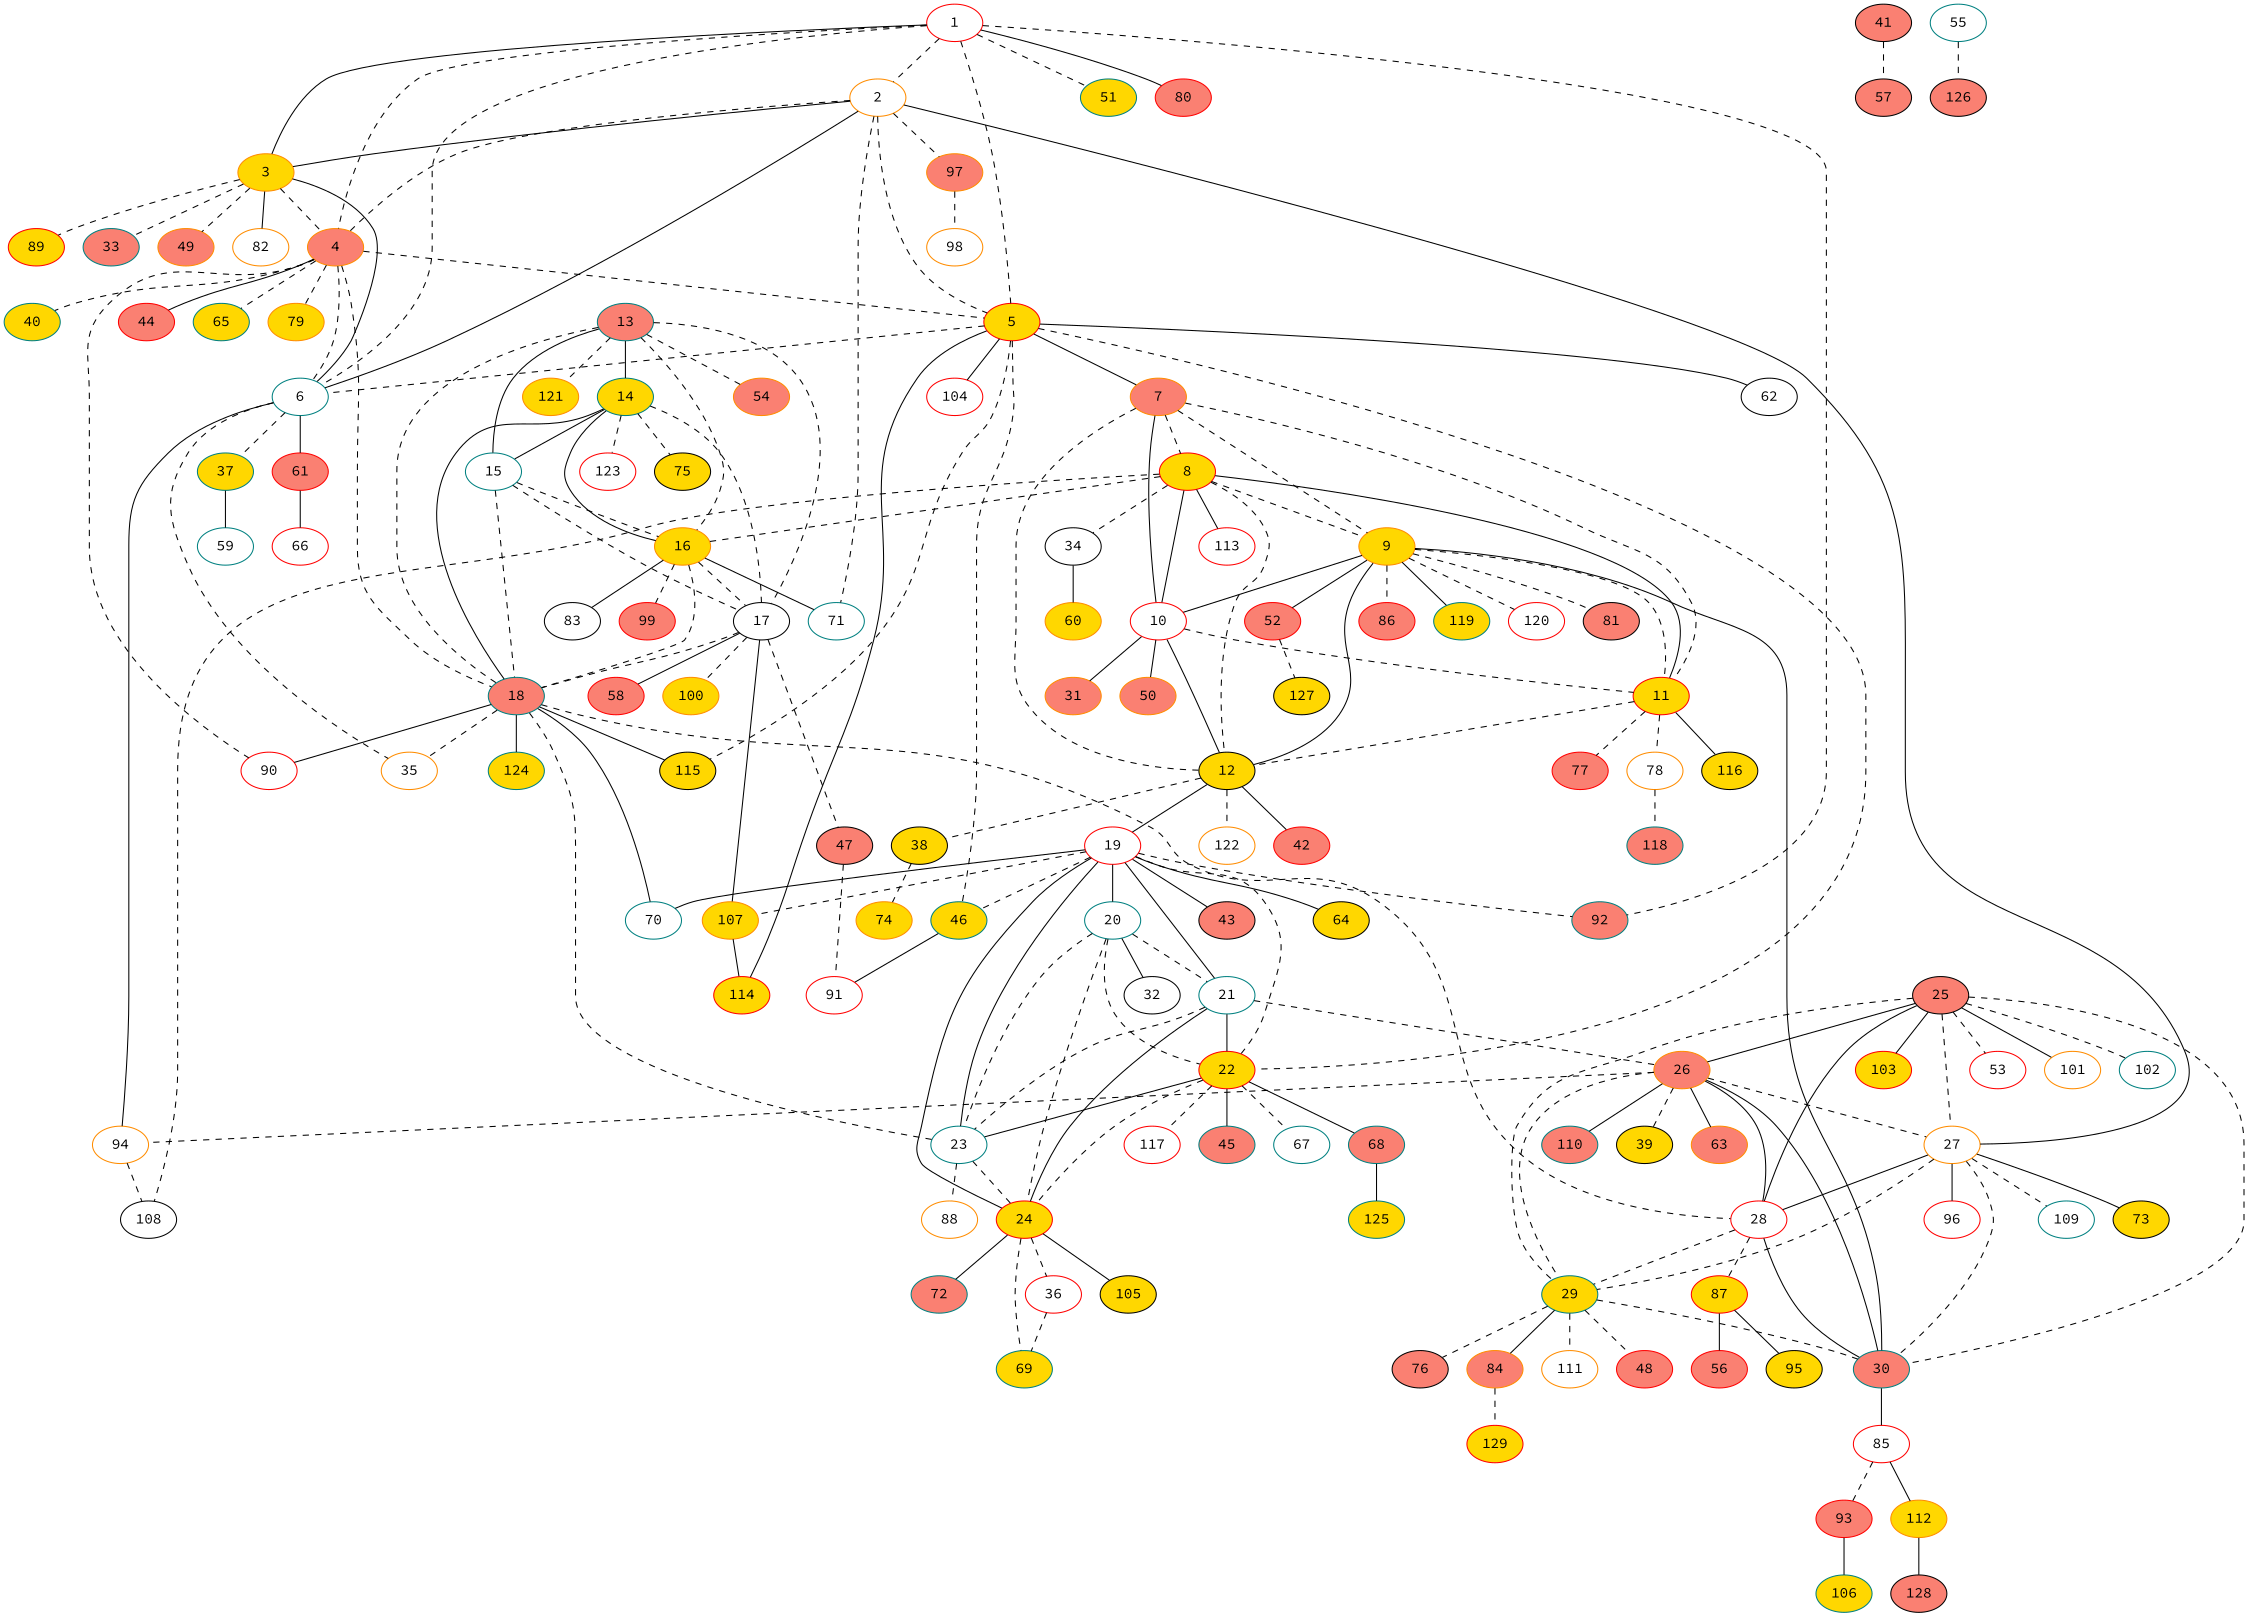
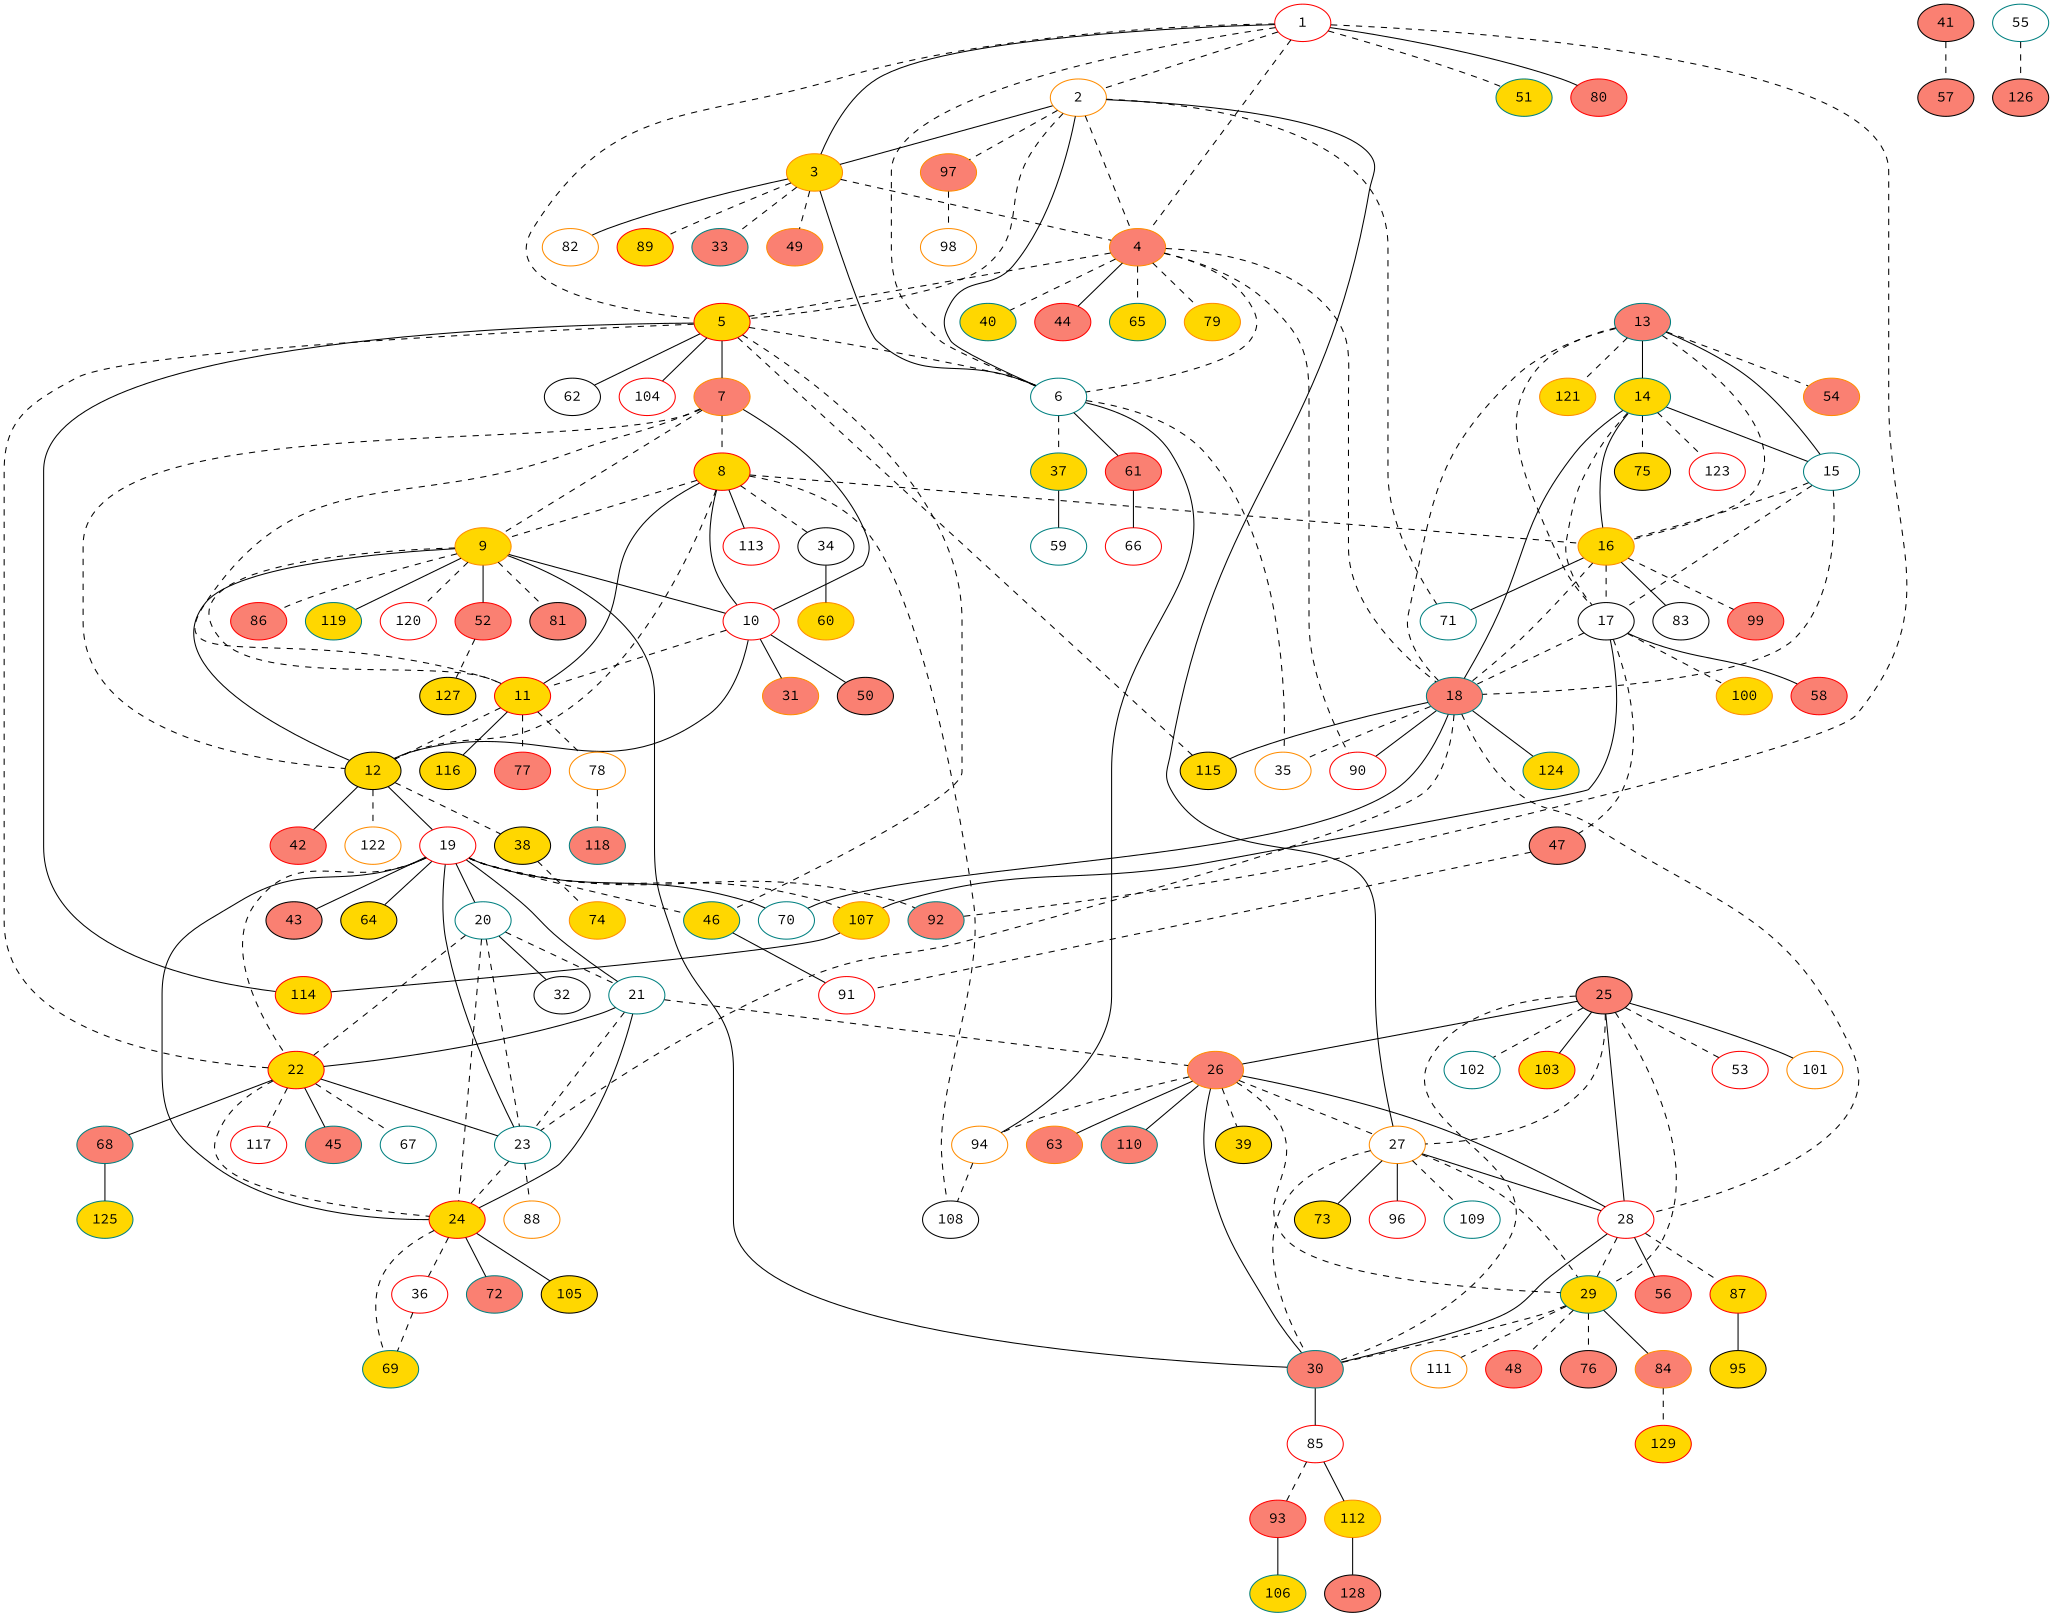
(1148, 696) -> (865, 696)
(1719, 1332) -> (1643, 1254)
